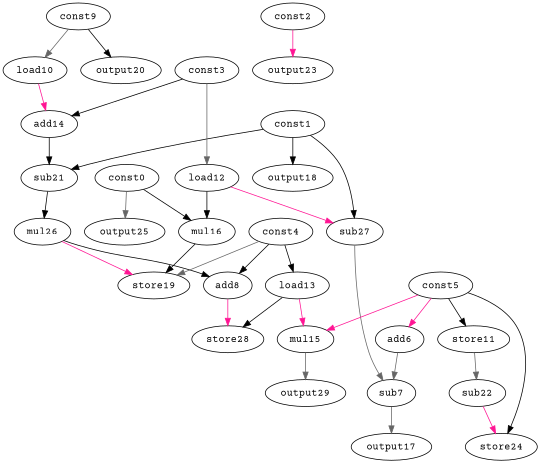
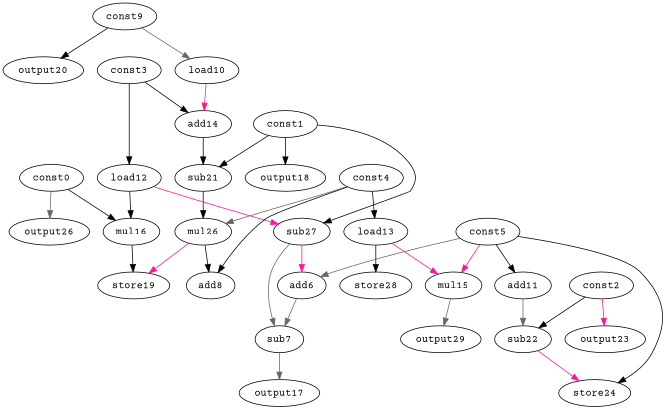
(207, 120) -> (129, 120)
(125, 232) -> (49, 232)
none -> (302, 255)
(222, 257) -> (281, 206)
(228, 309) -> none
(422, 310) -> (393, 254)
none -> (565, 310)
(474, 339) -> (523, 285)
